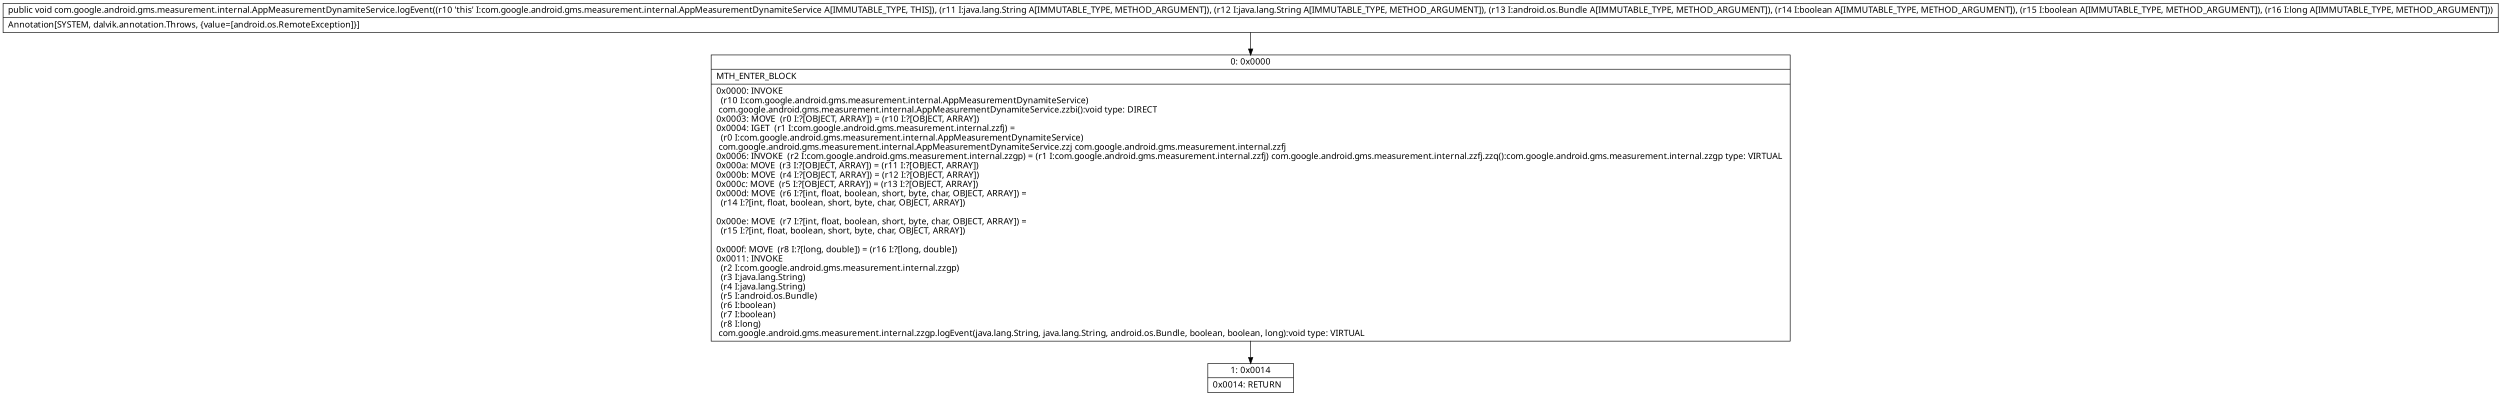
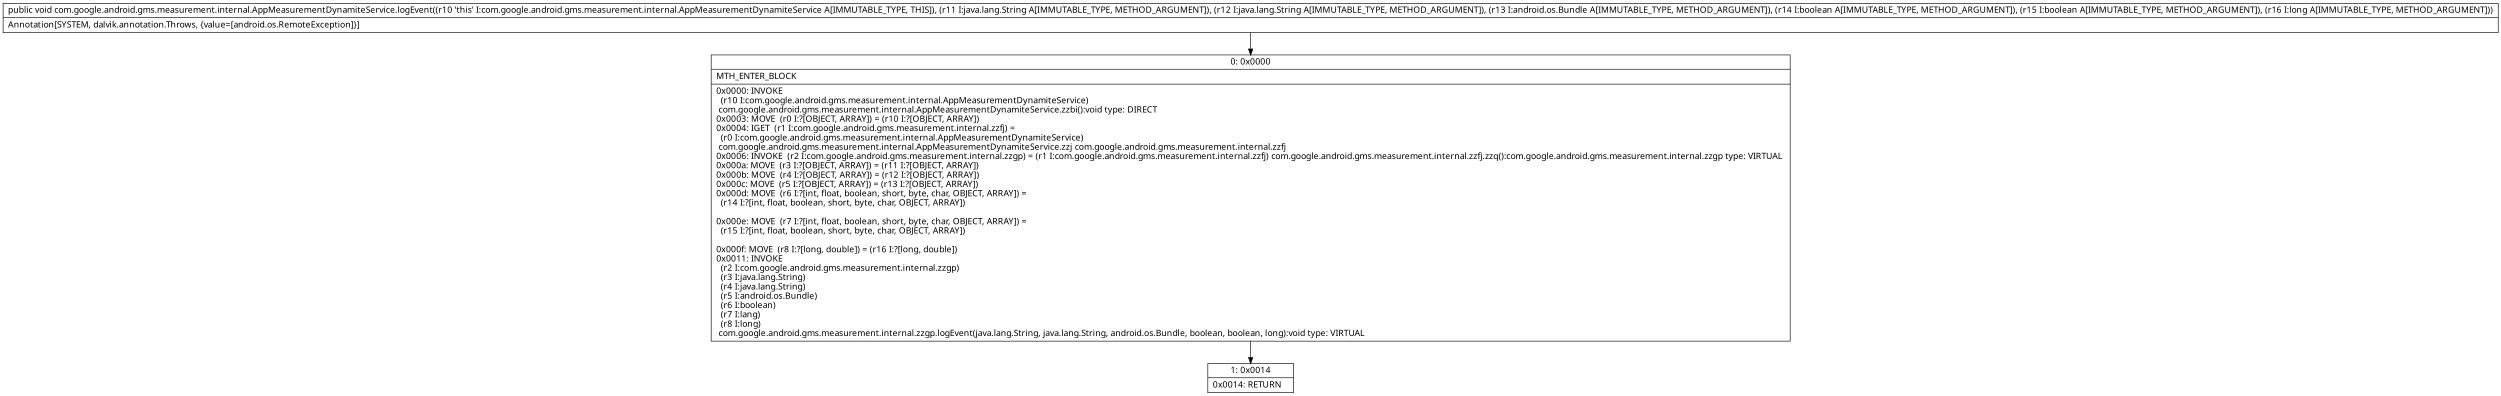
(746, 315) -> (738, 315)
